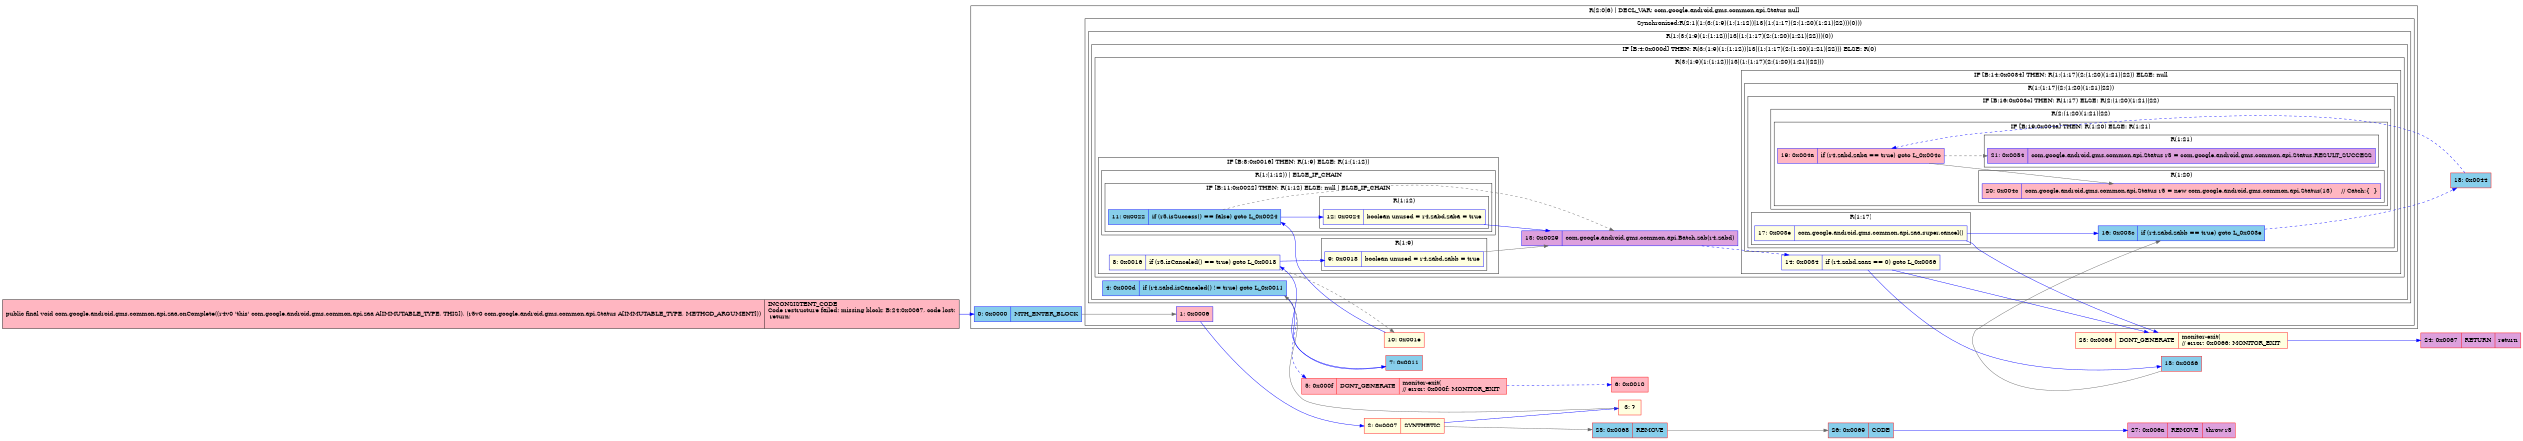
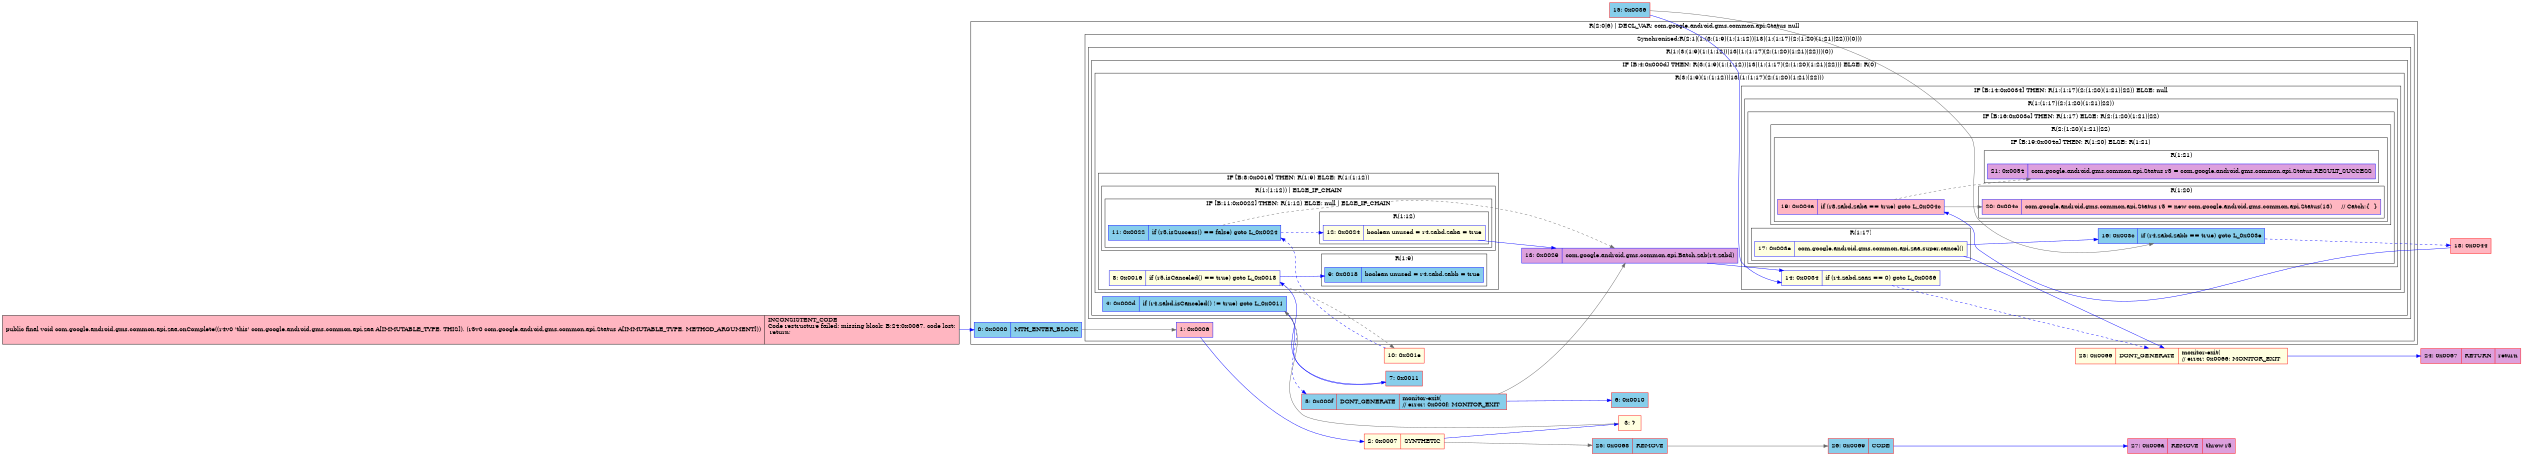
(2188, 118) -> (2172, 296)
(1881, 156) -> (1881, 207)
(2471, 180) -> (2471, 246)
(1300, 217) -> (1300, 233)
(1514, 249) -> (1573, 336)
(1737, 250) -> (1738, 266)
(1404, 259) -> (1404, 275)
(1319, 291) -> (1319, 307)
(1999, 296) -> (1999, 312)
(1998, 359) -> (1739, 83)
(1557, 385) -> (1557, 401)
(1630, 385) -> (1630, 400)
(1404, 386) -> (1404, 402)
